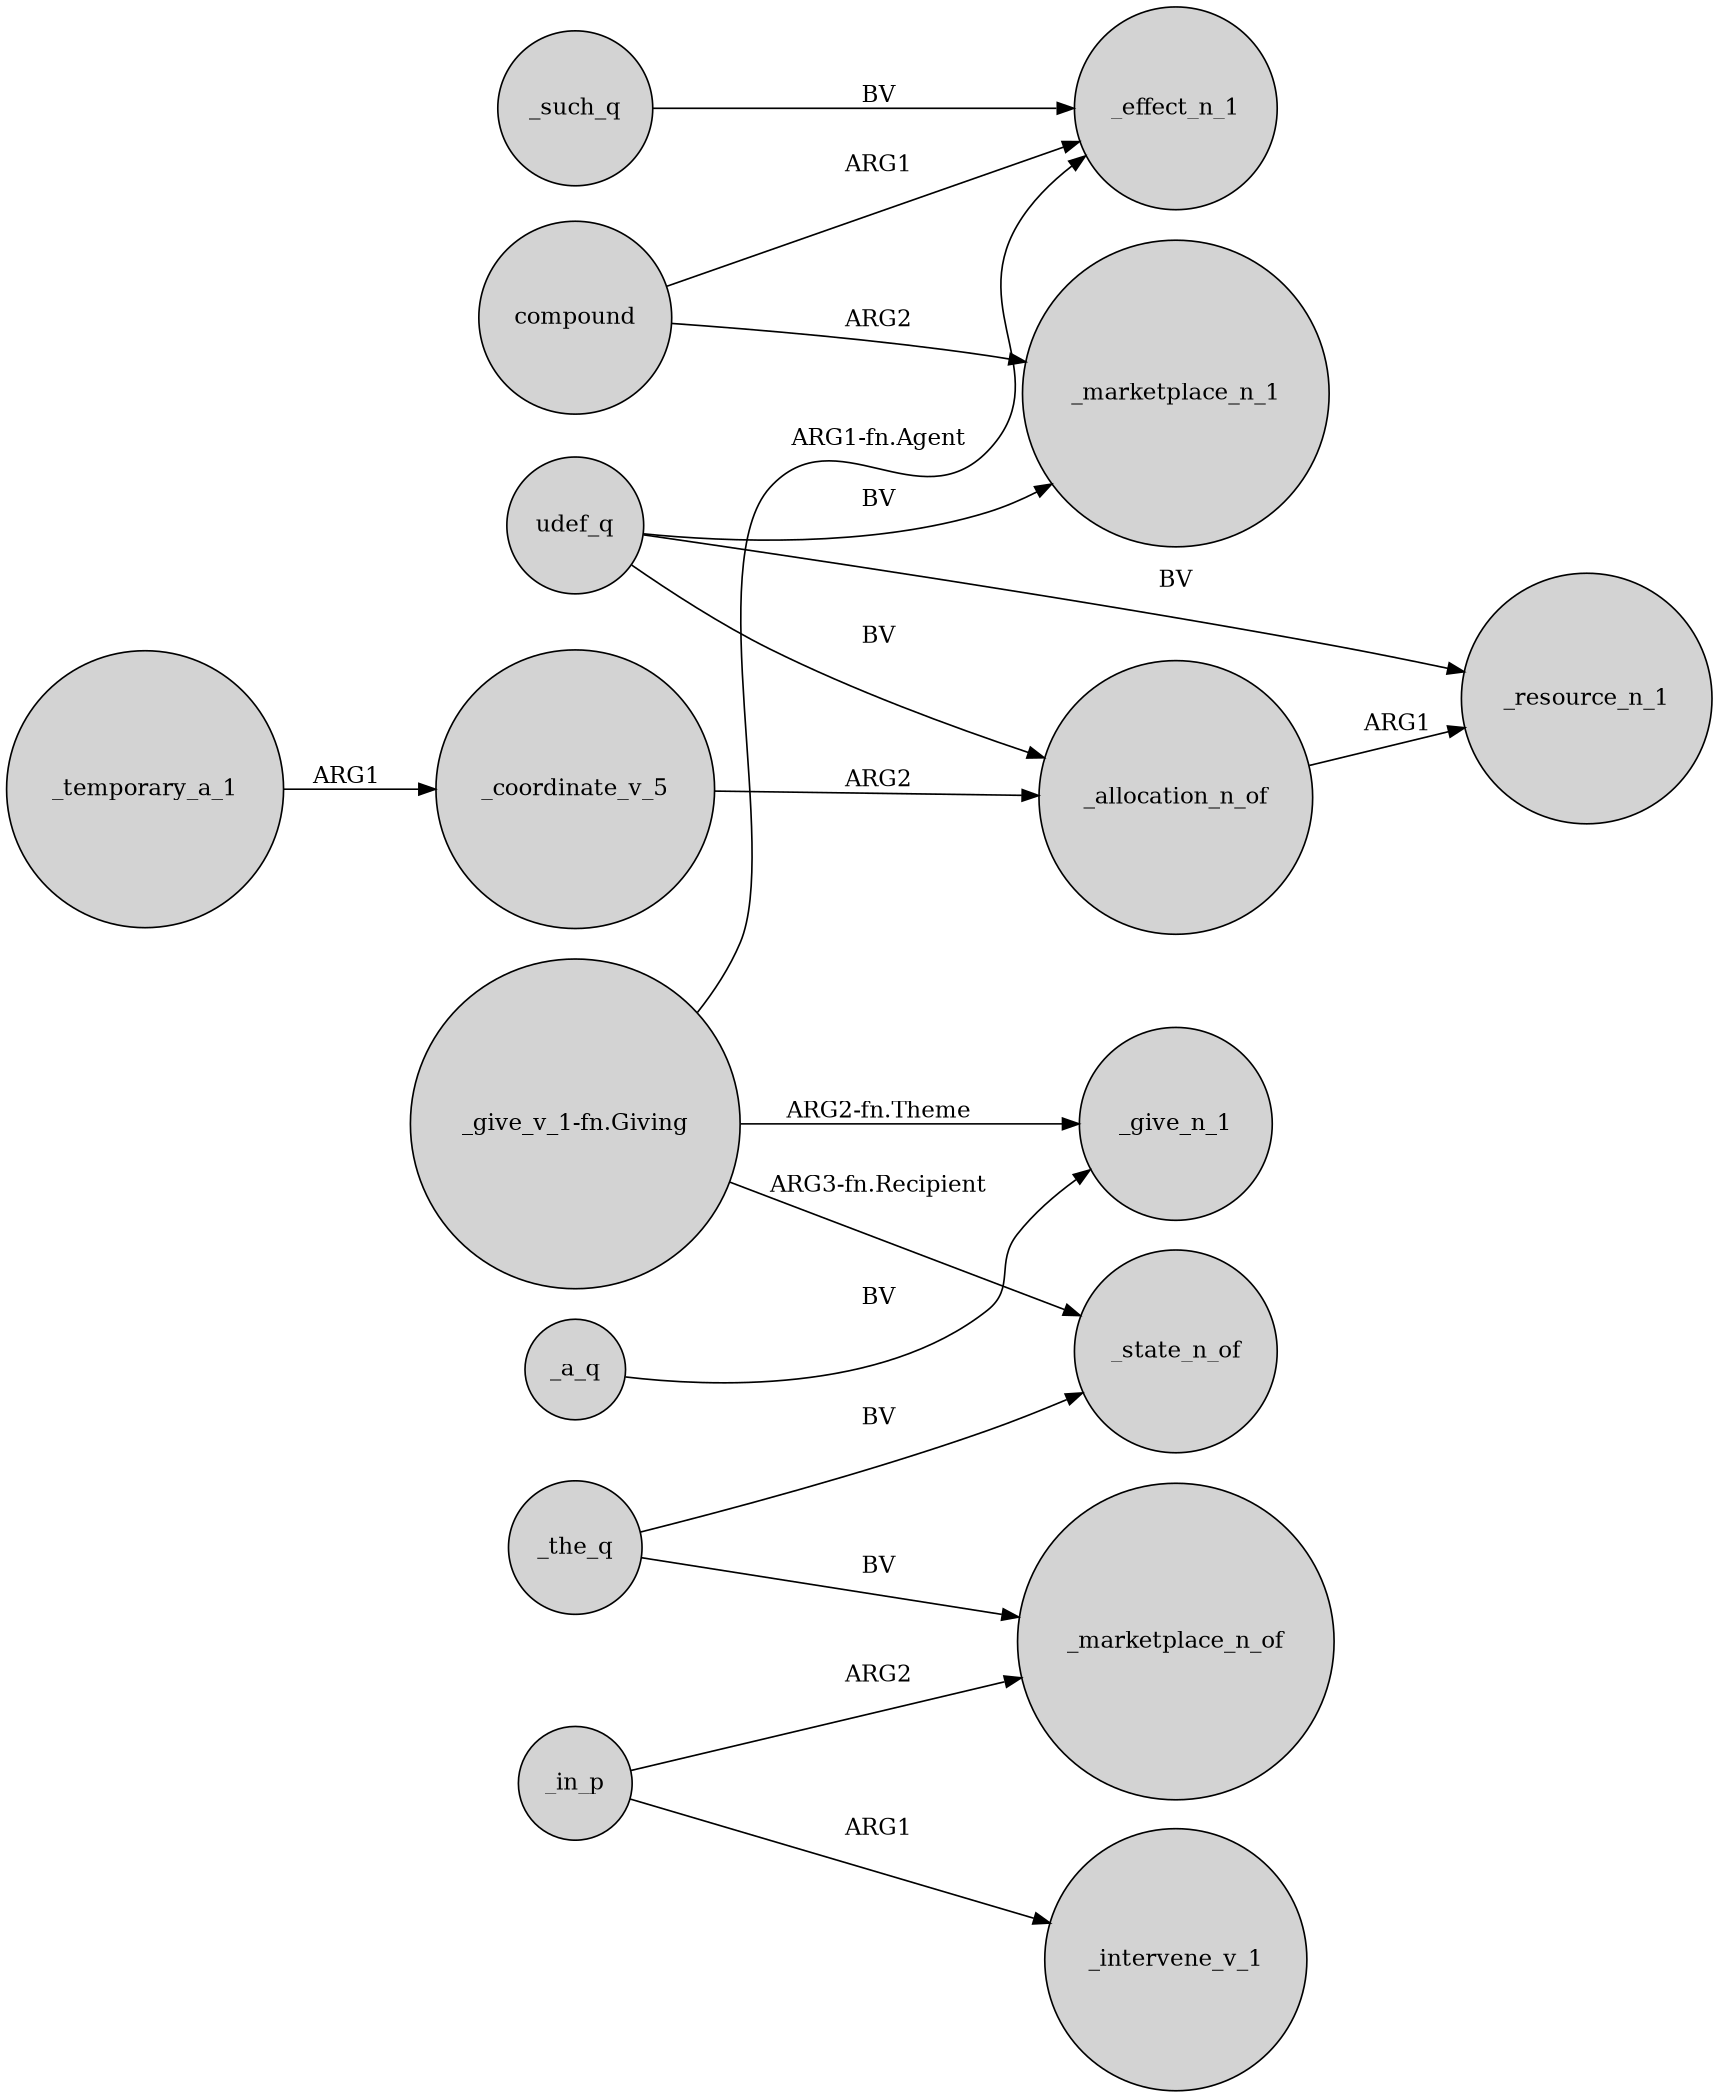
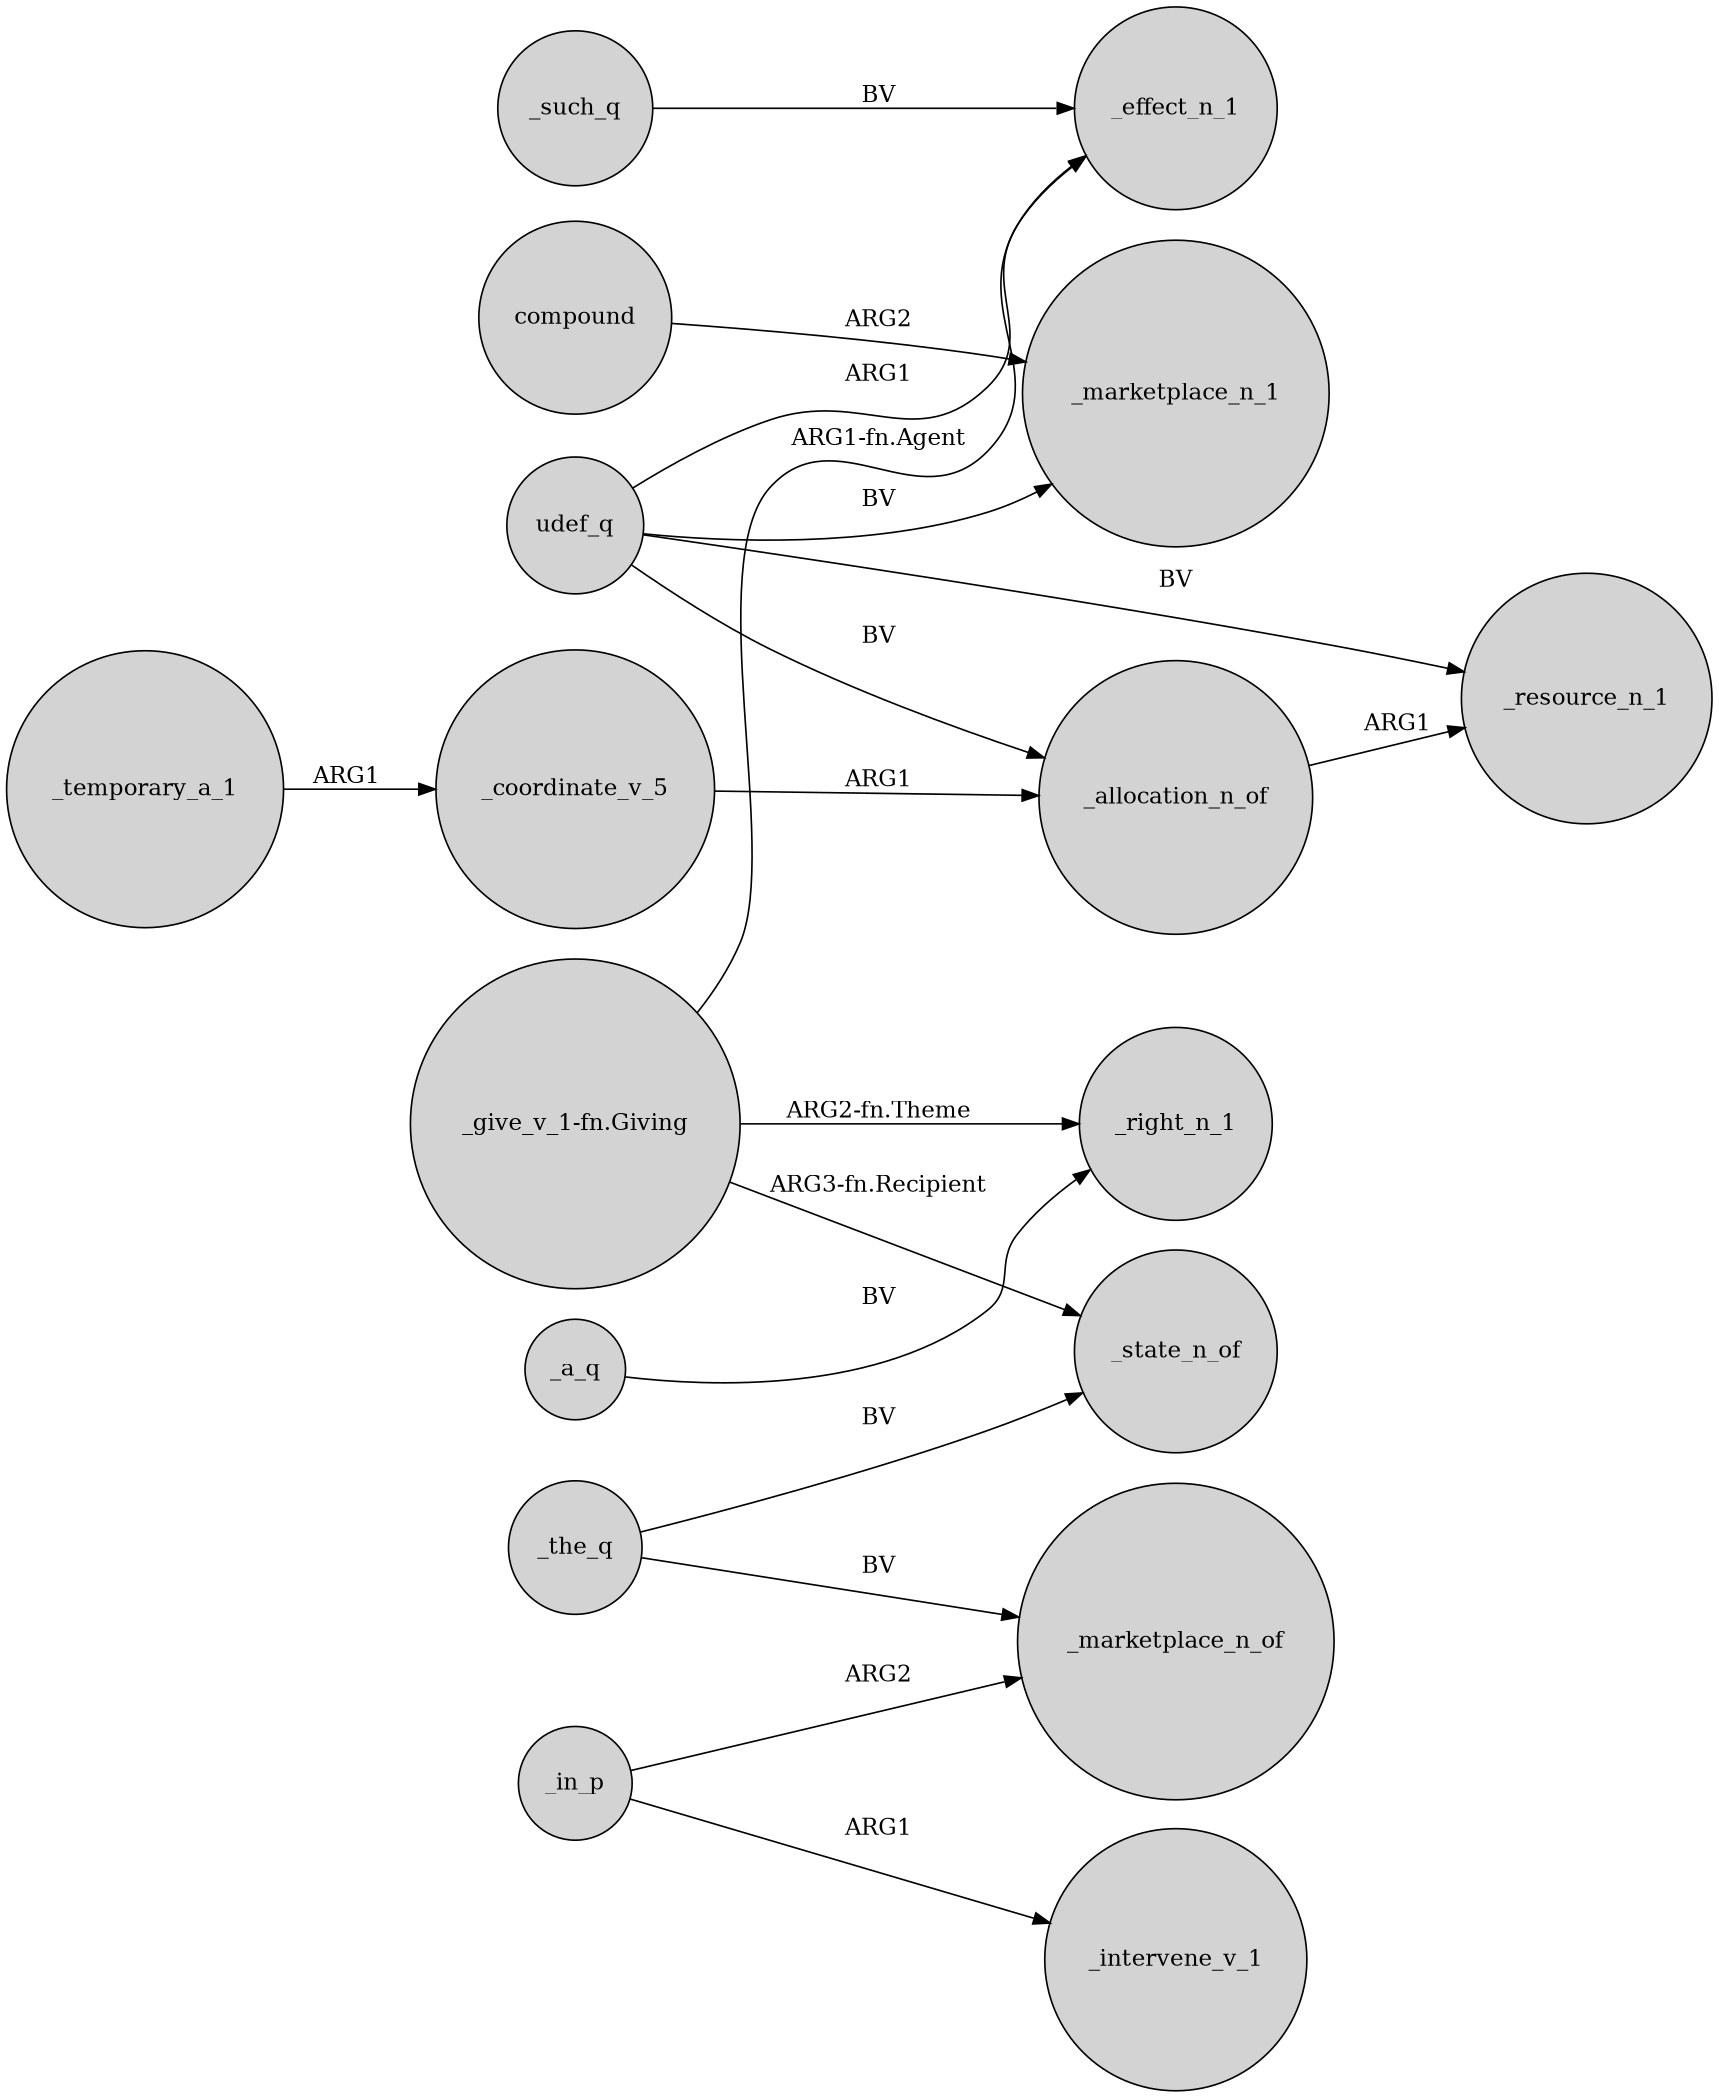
(865, 217) -> (931, 417)
(879, 780) -> (879, 780)
(1176, 1124) -> (1176, 1124)
